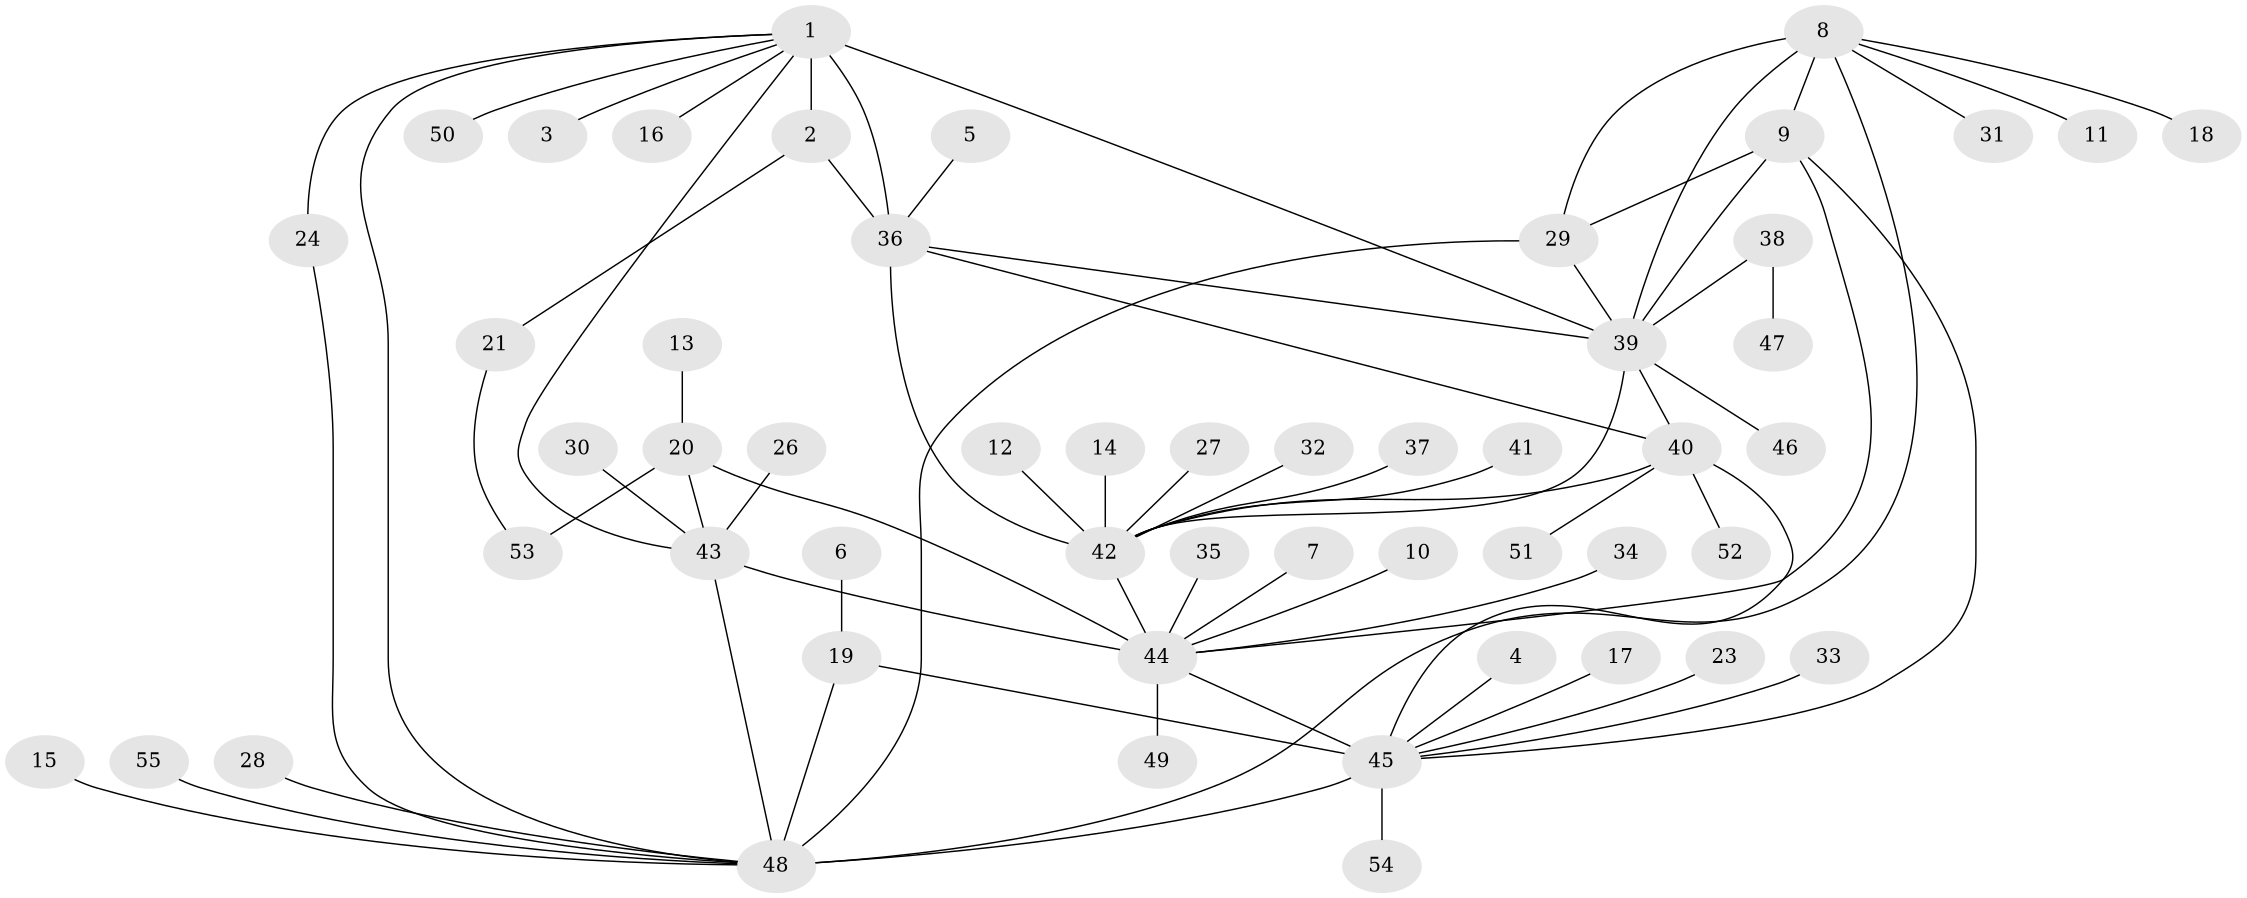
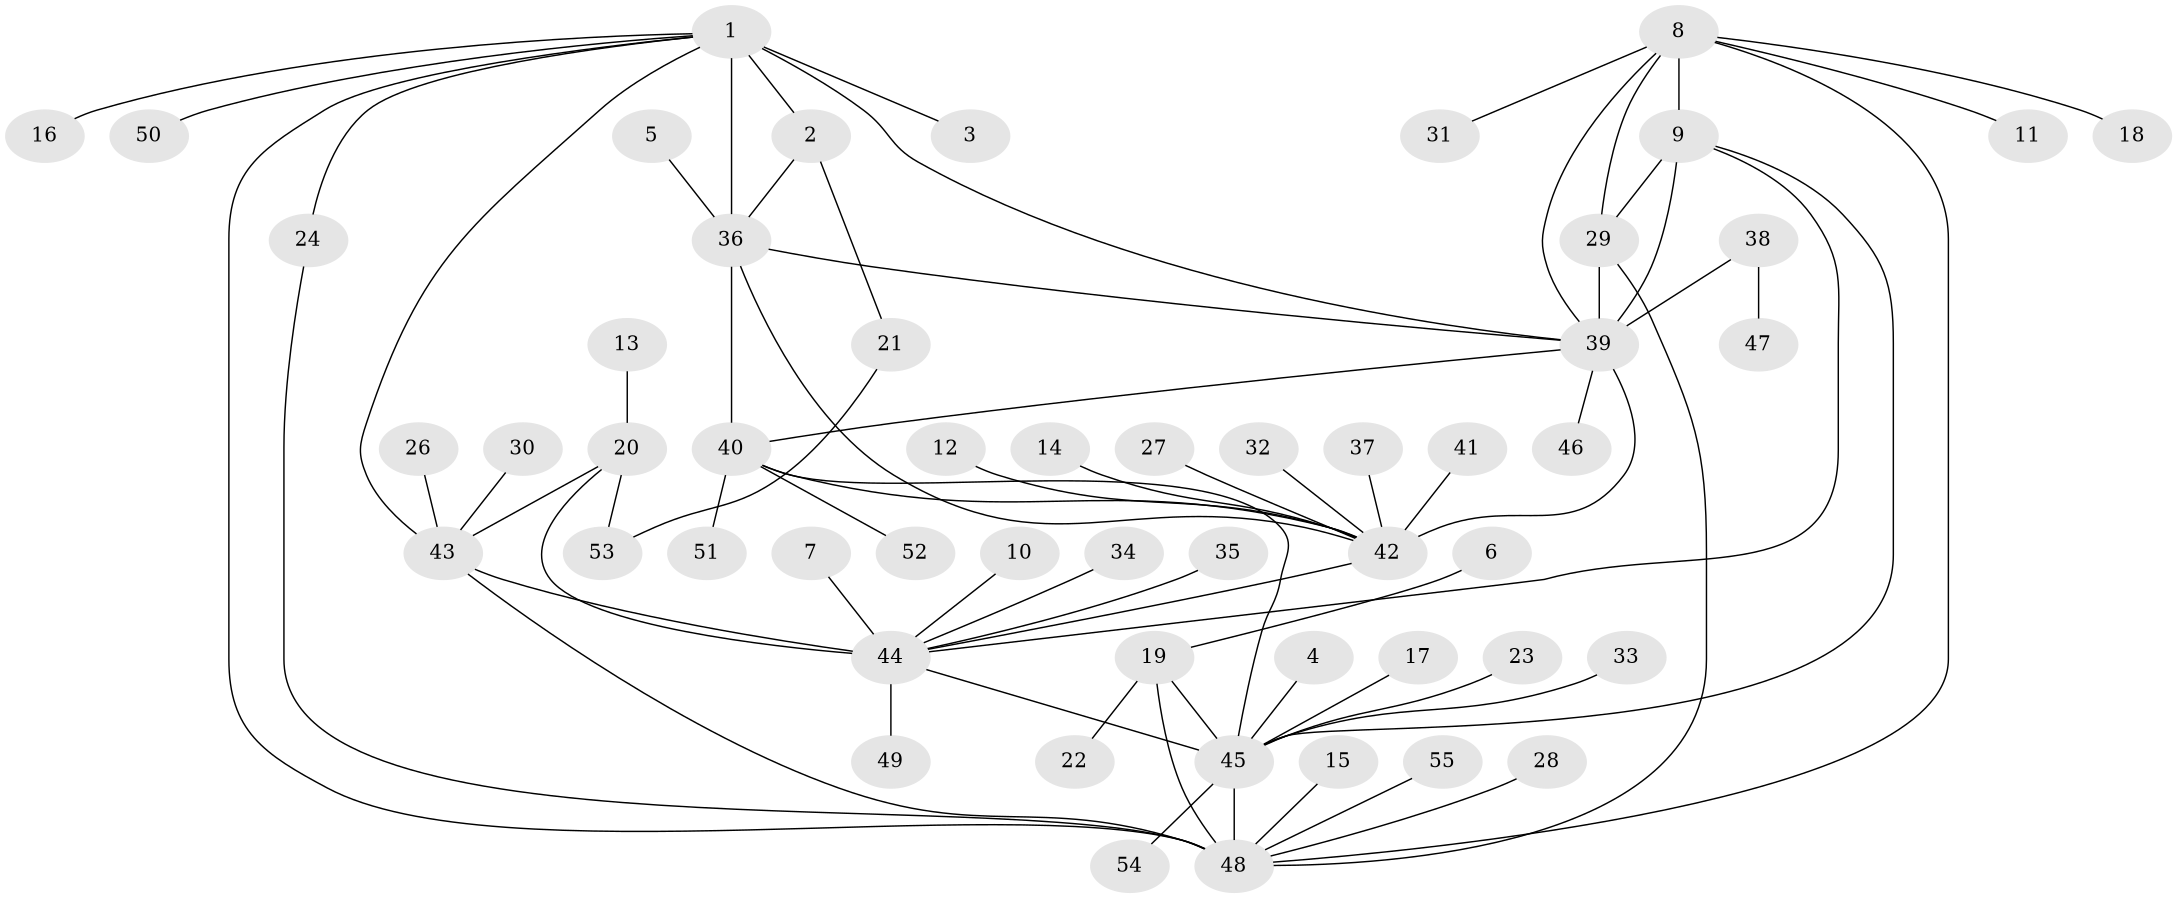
none -> (1075, 762)
